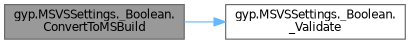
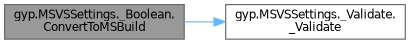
(315, 22) -> (315, 22)
